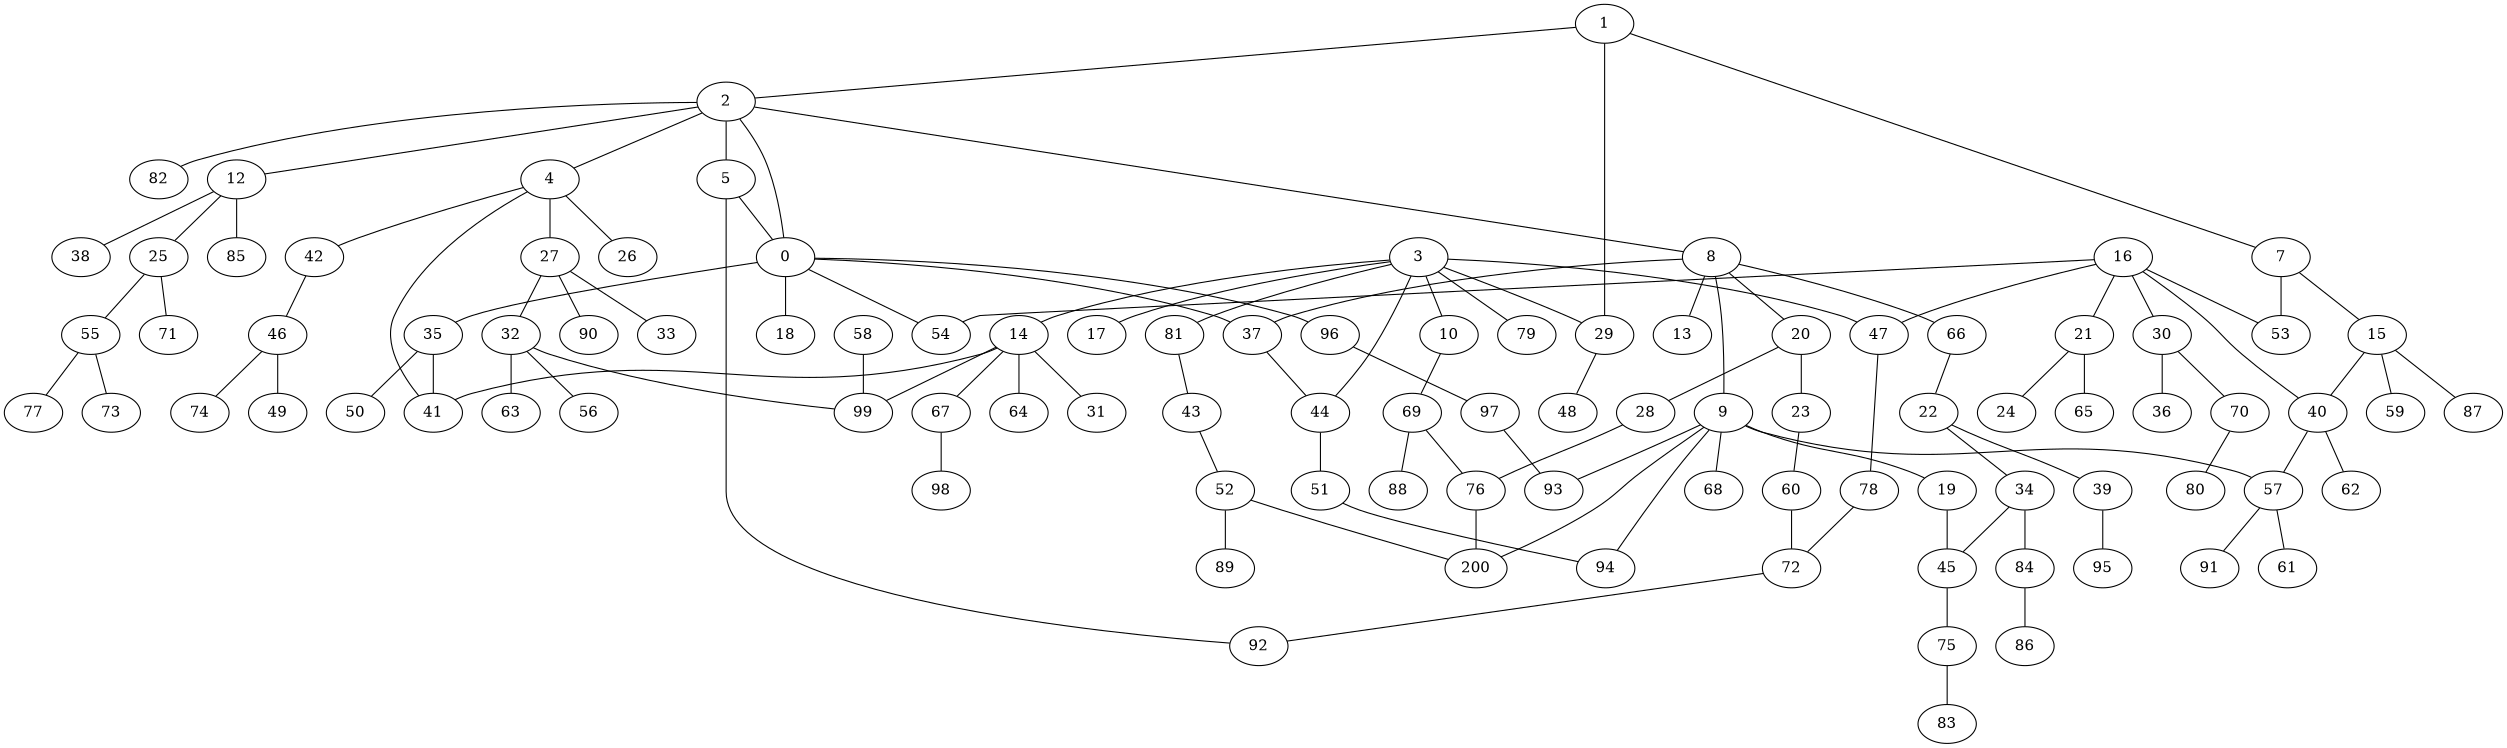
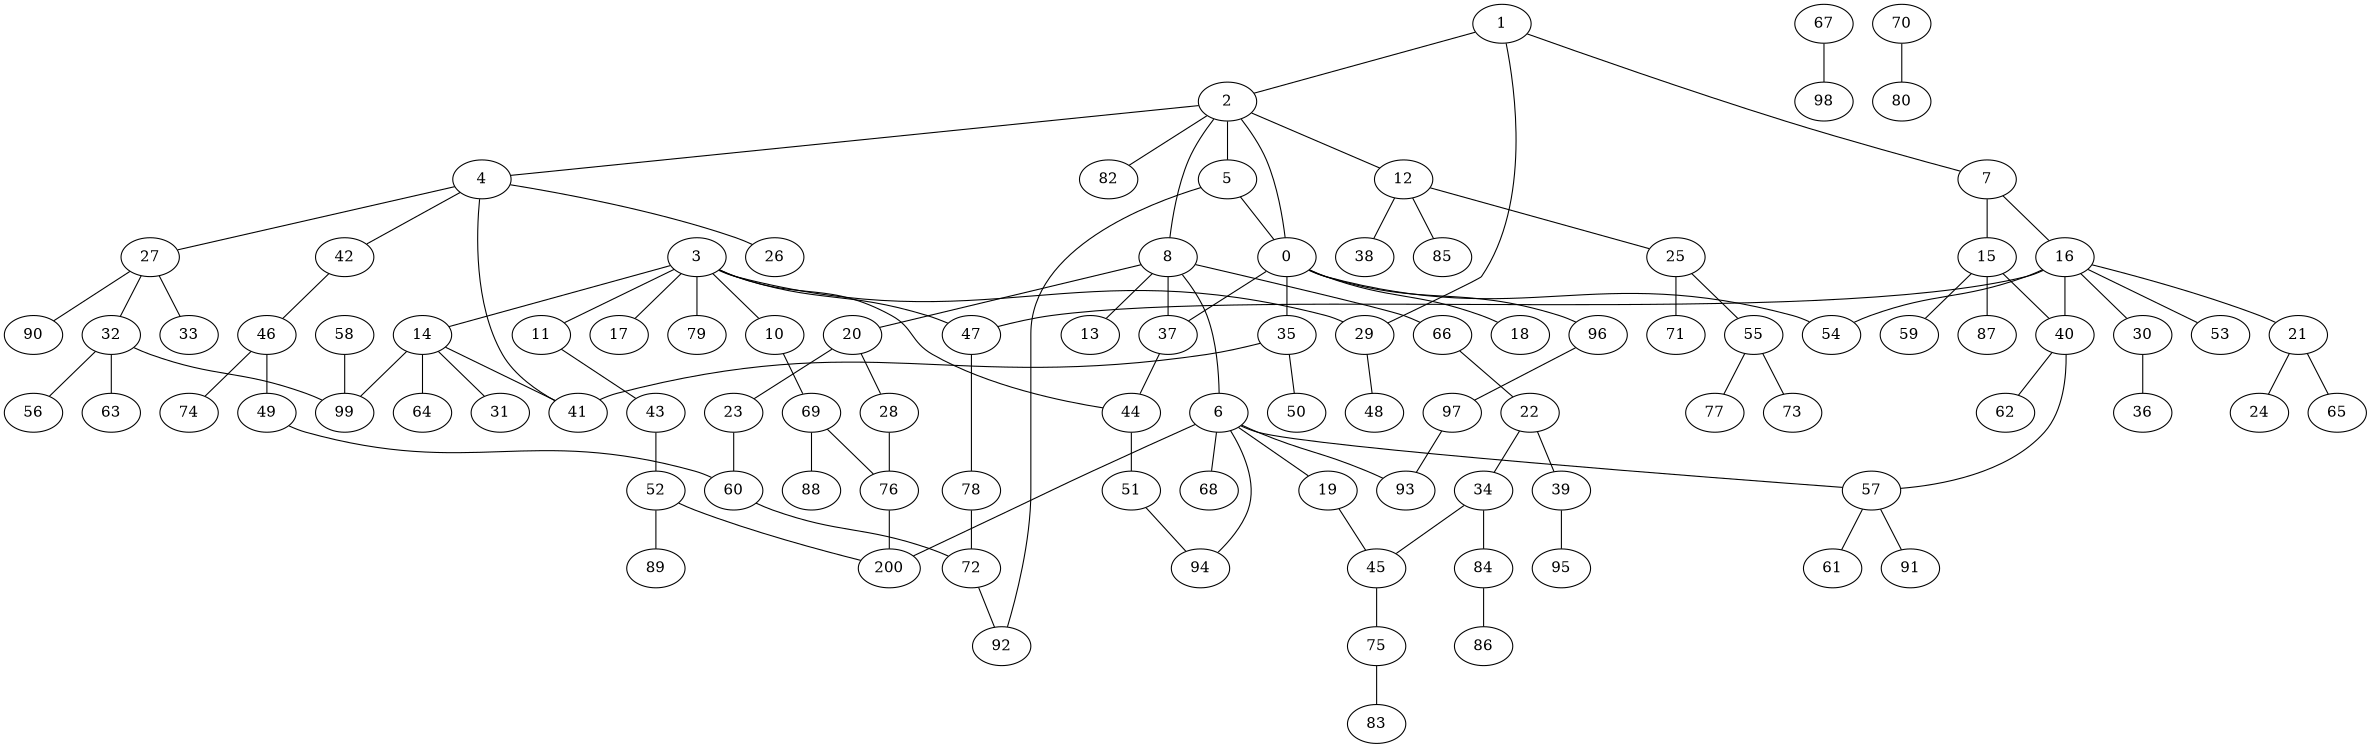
(2281, 296) -> (2026, 218)
(1175, 335) -> (541, 335)
(980, 374) -> none
(2201, 374) -> none
(1723, 413) -> (1219, 413)
none -> (500, 452)
